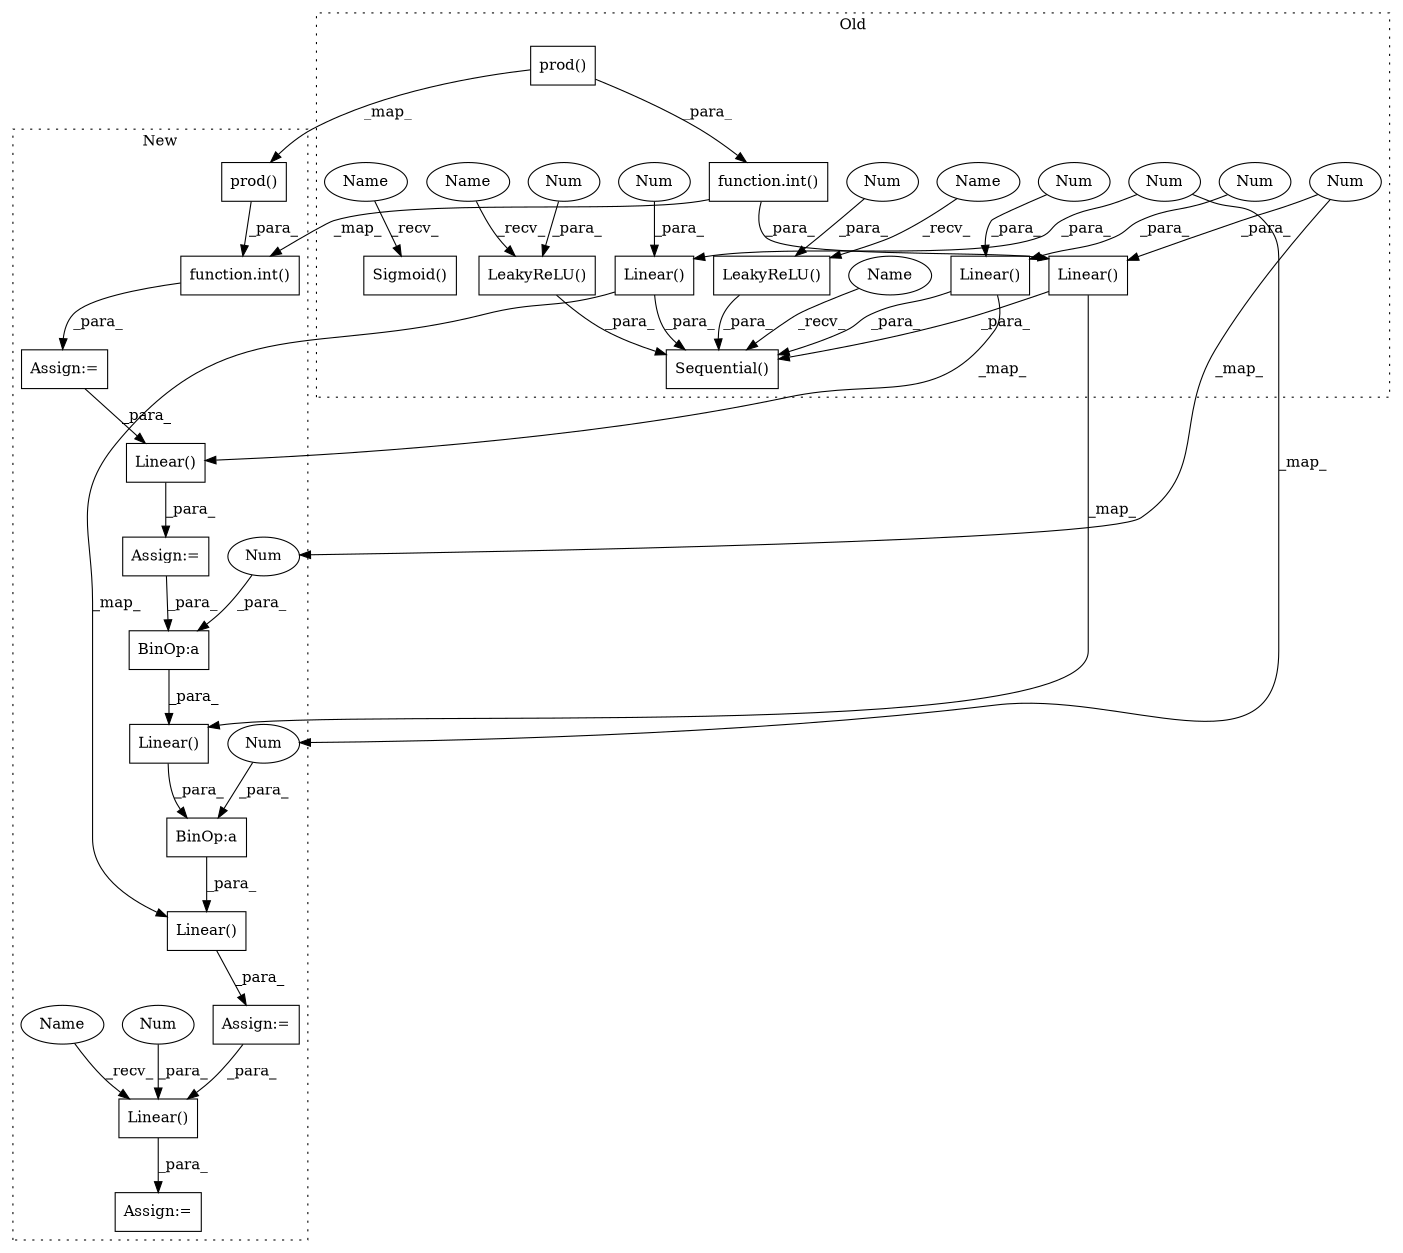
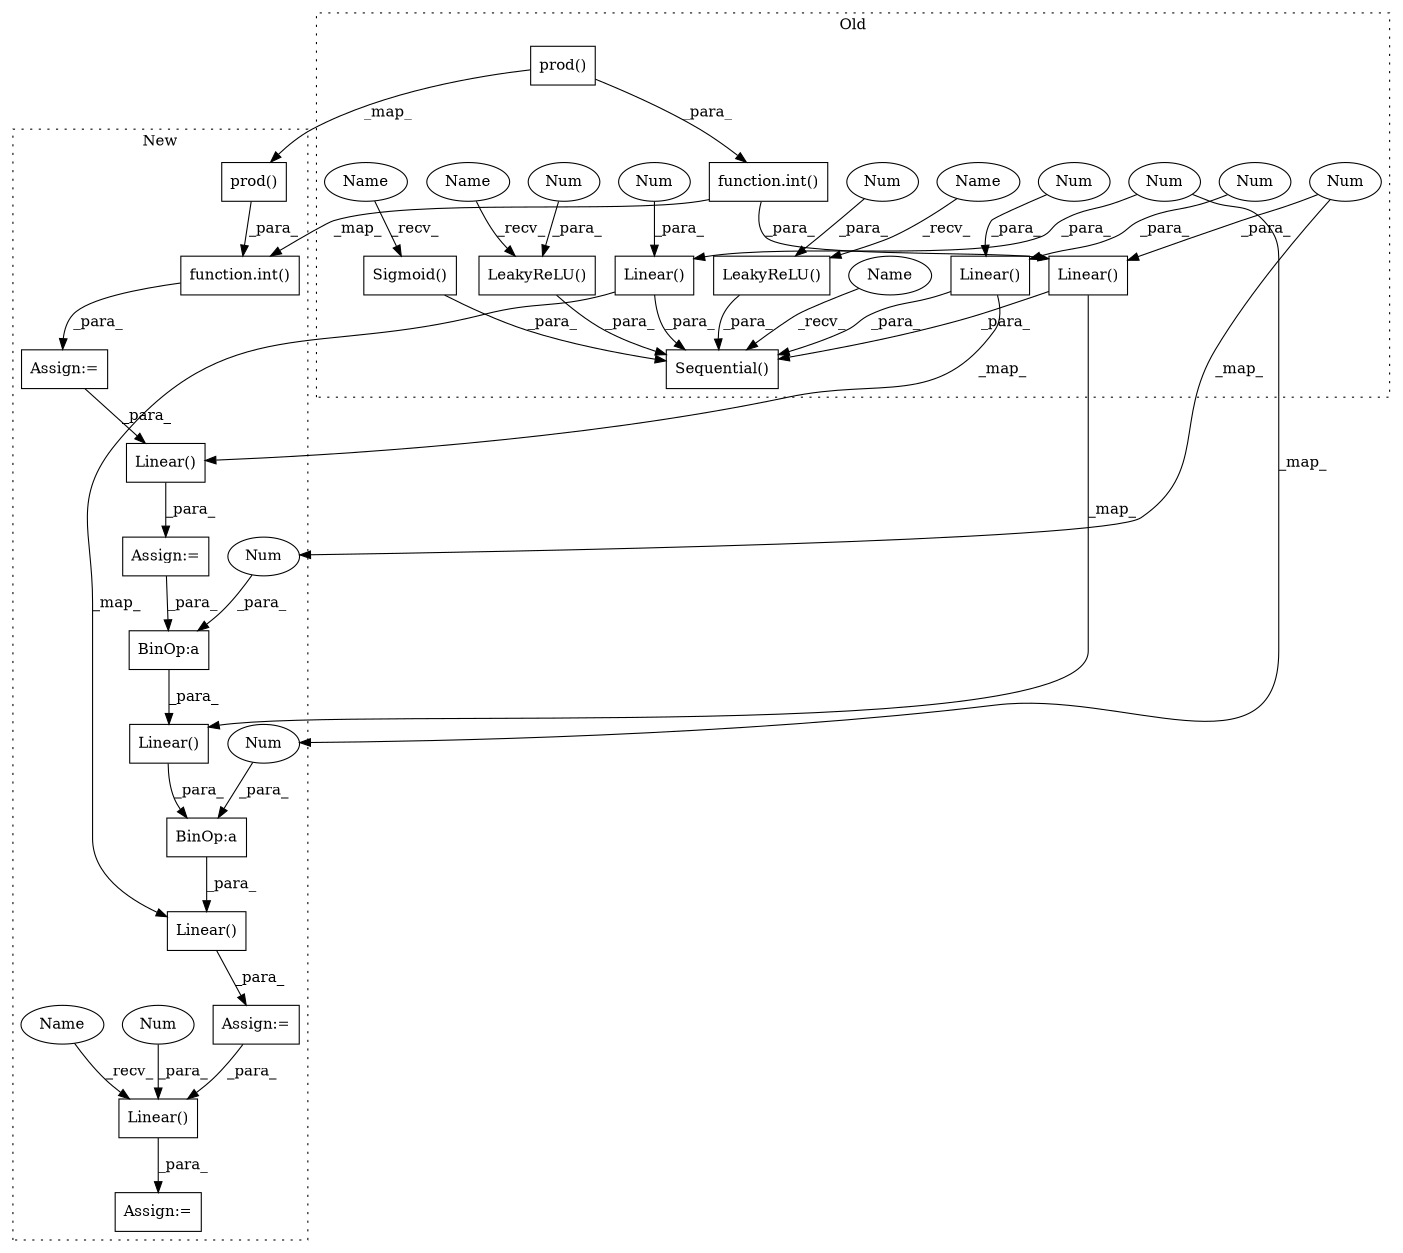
none -> (547, 336)
